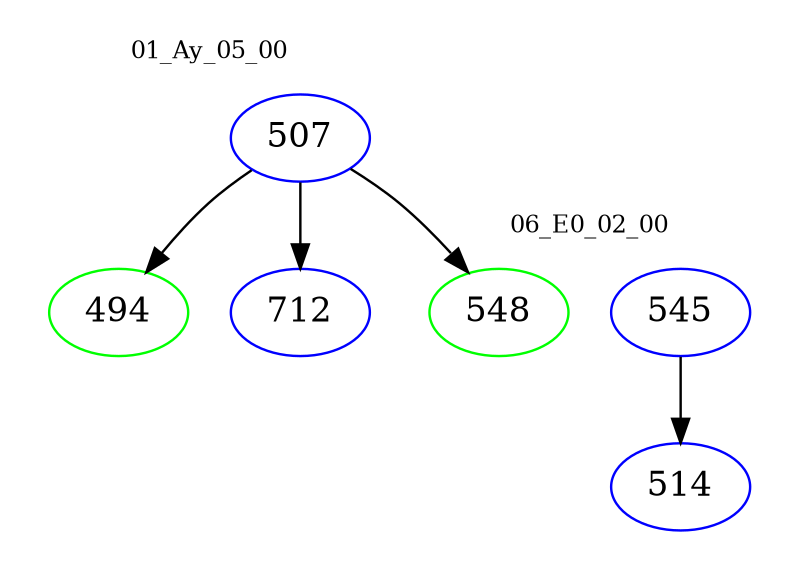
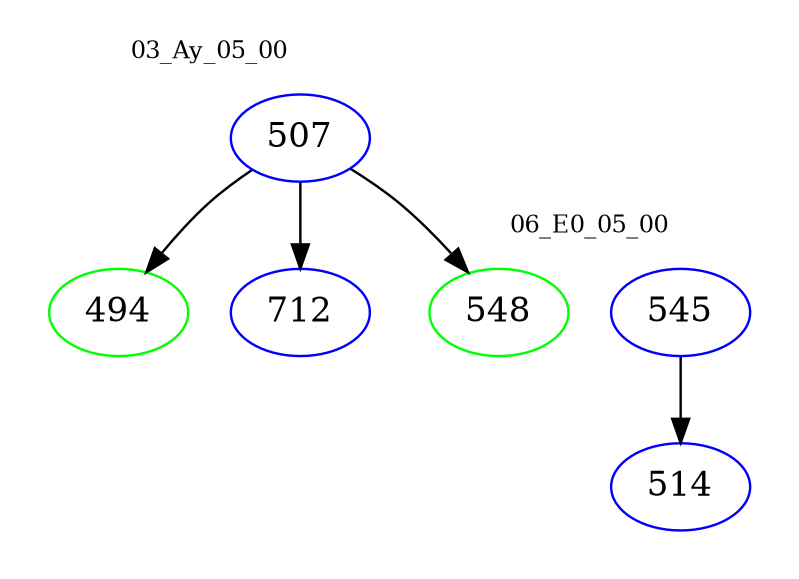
(210, 52) -> (210, 52)
(590, 226) -> (590, 226)
